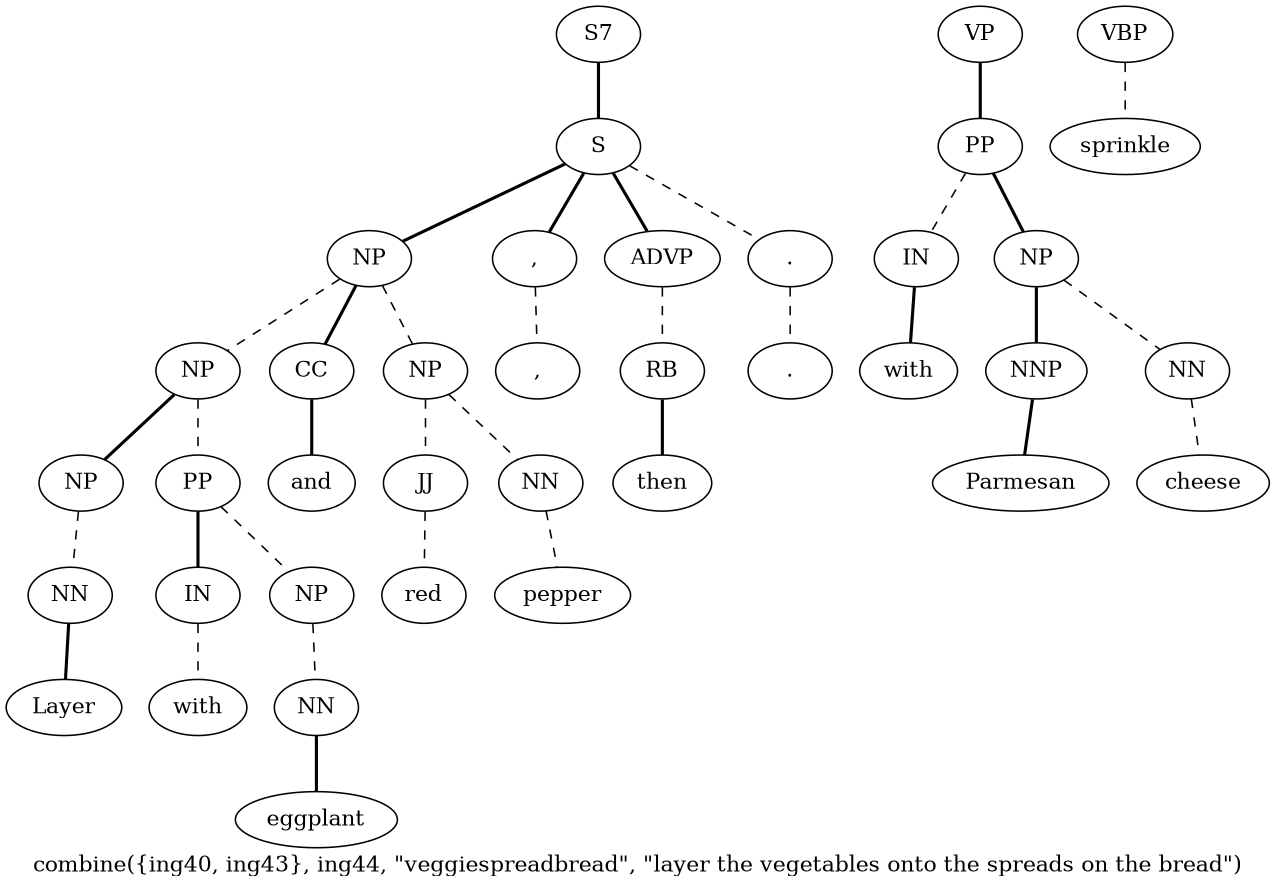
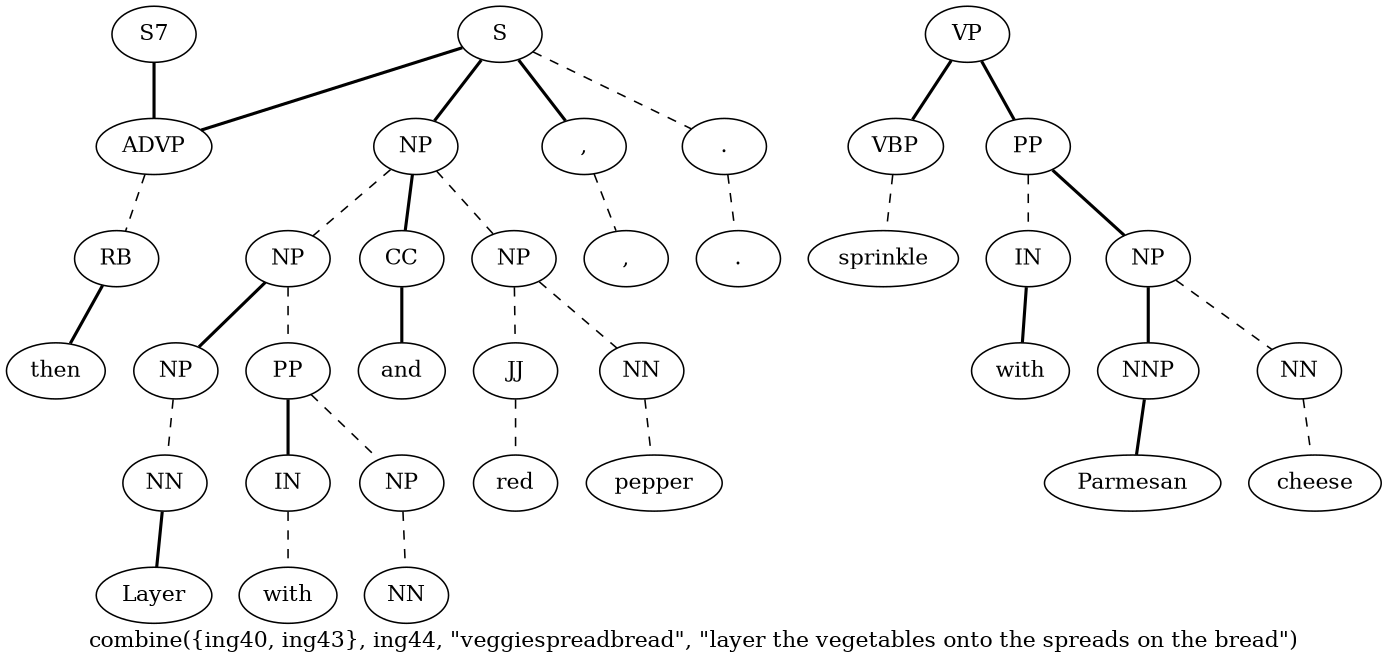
none -> (932, 90)
(598, 91) -> (154, 91)
(316, 820) -> none
